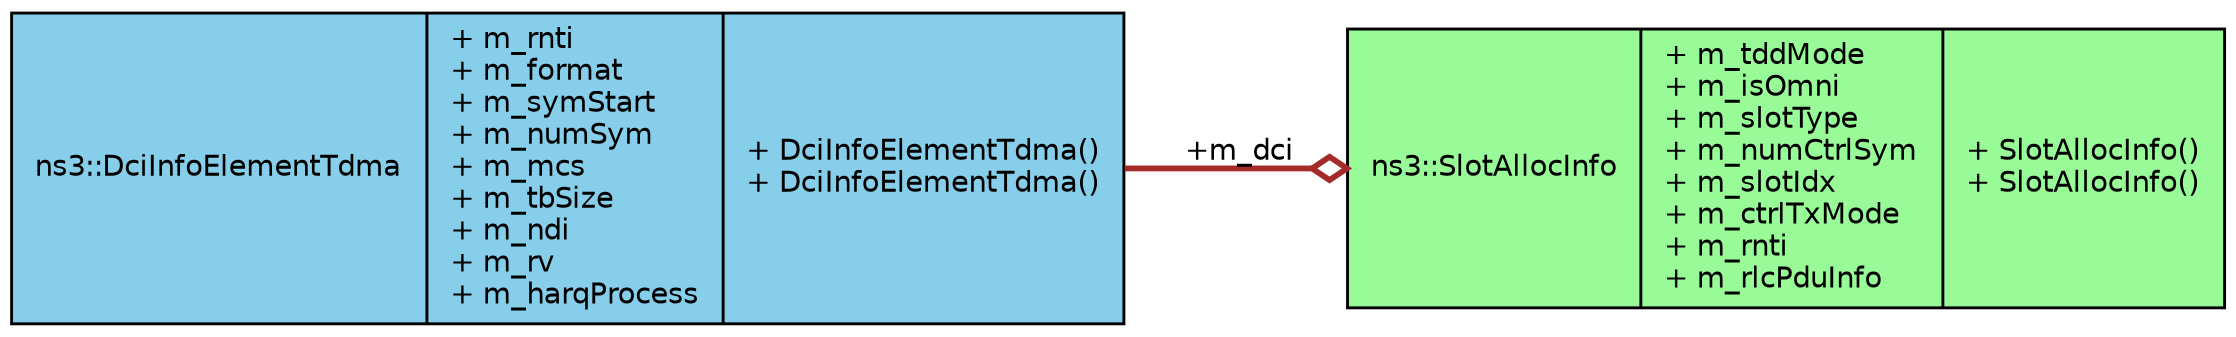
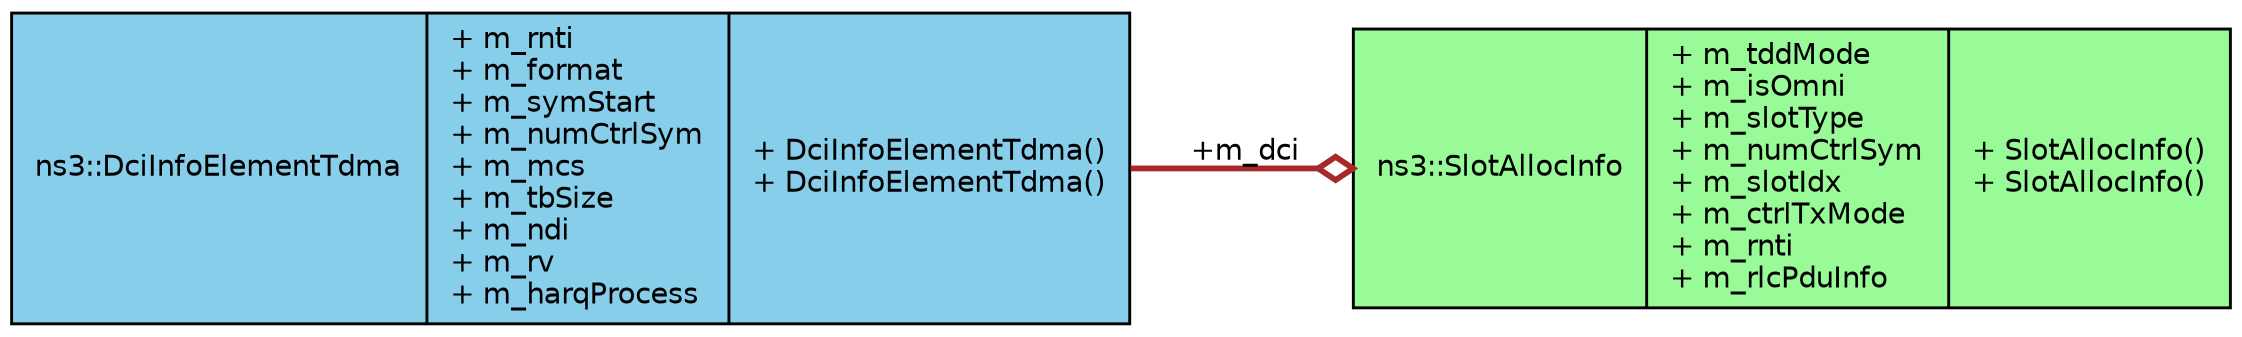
(552, 135) -> (578, 135)
